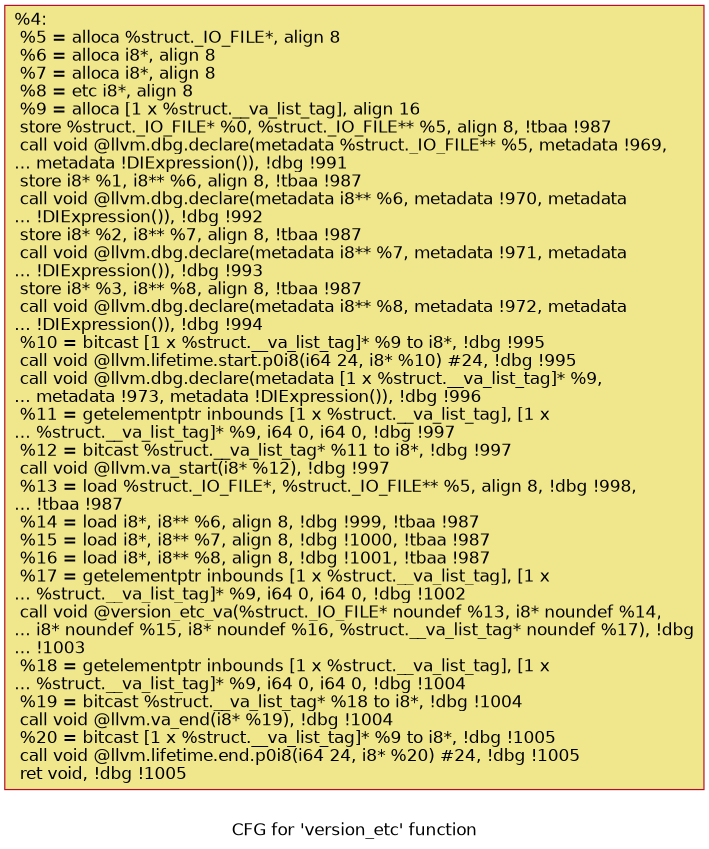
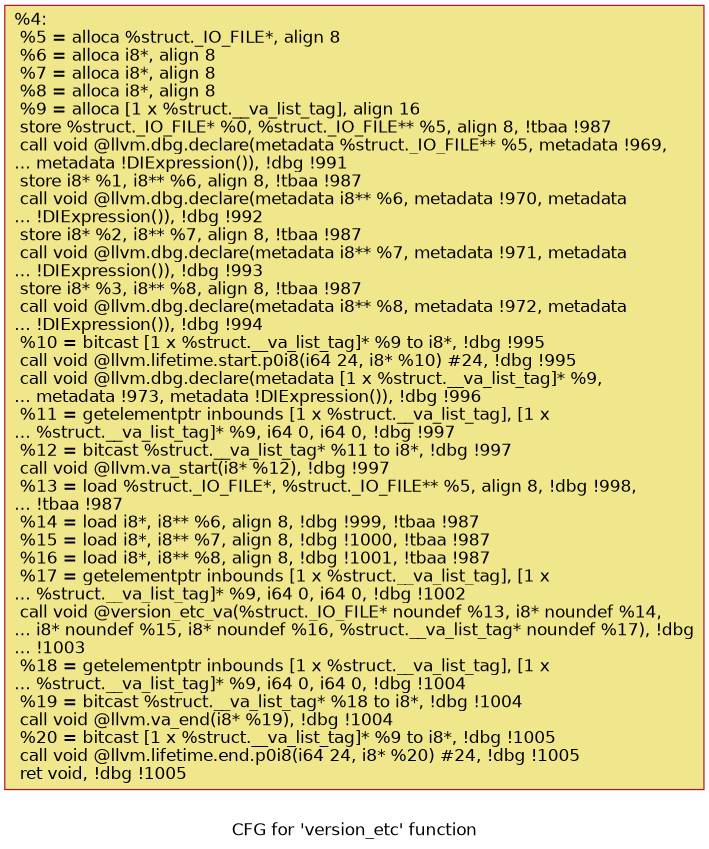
(104, 92) -> (116, 92)
